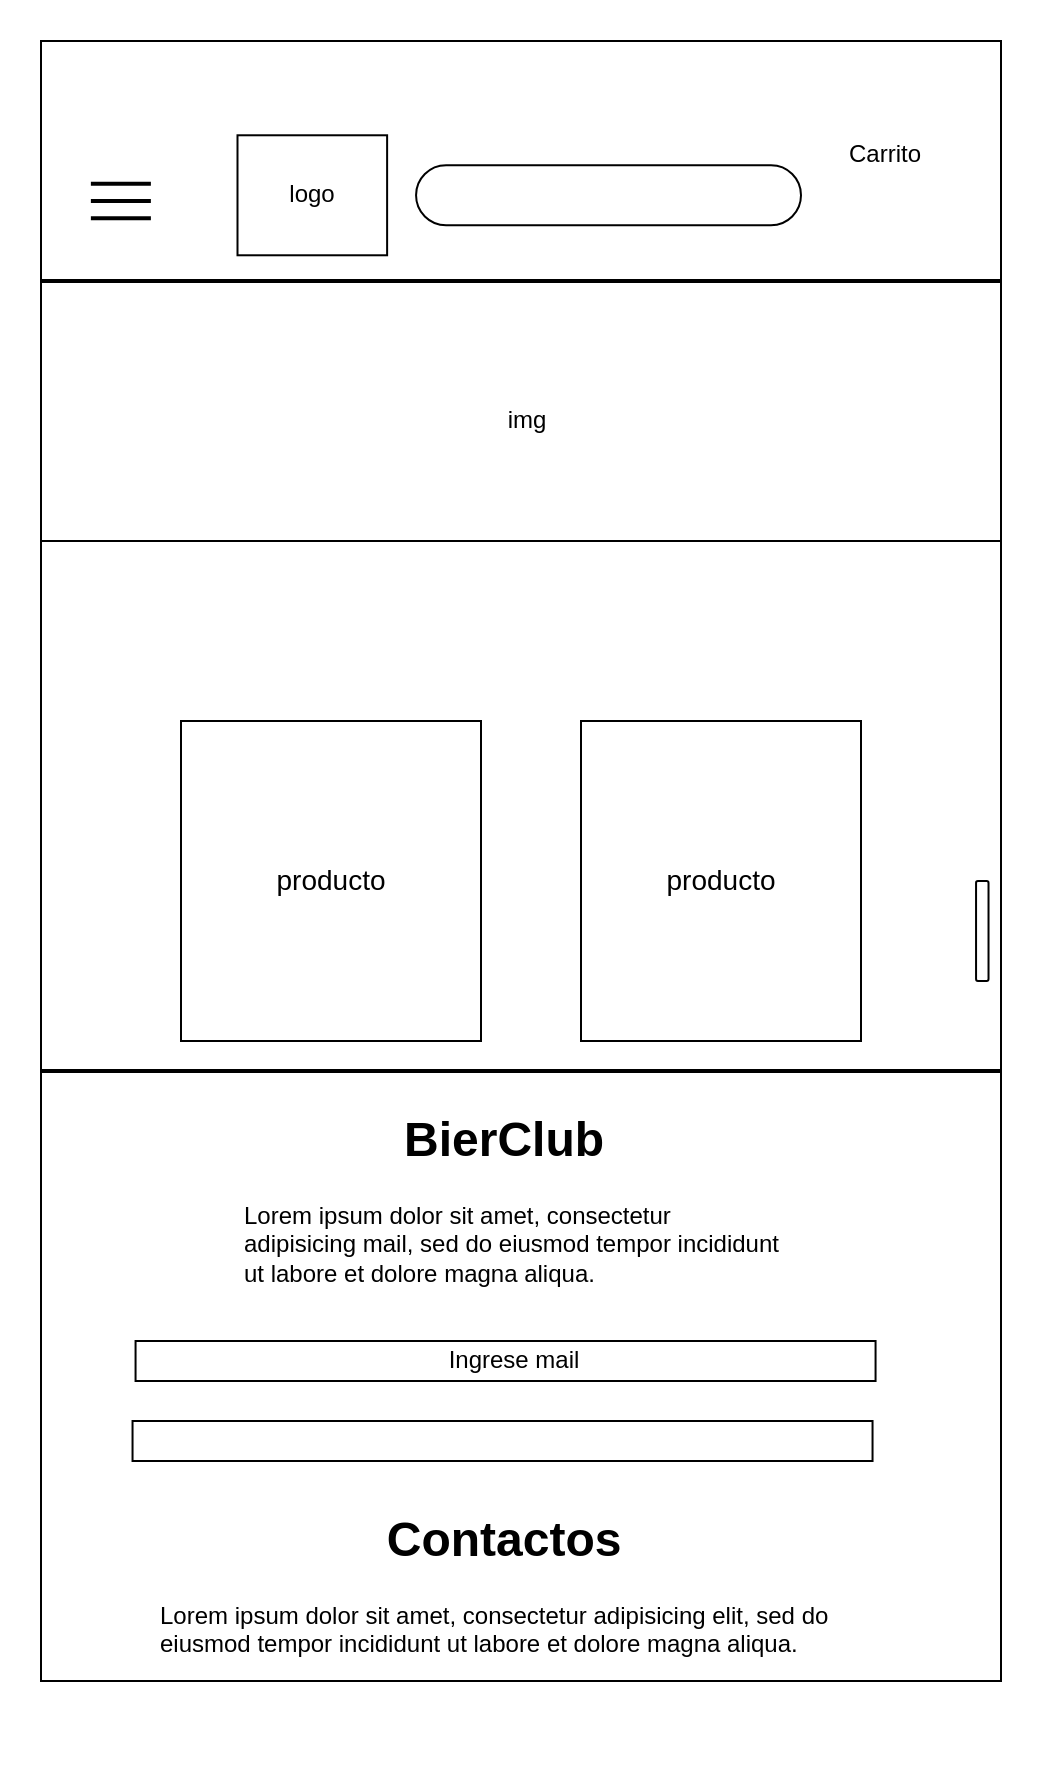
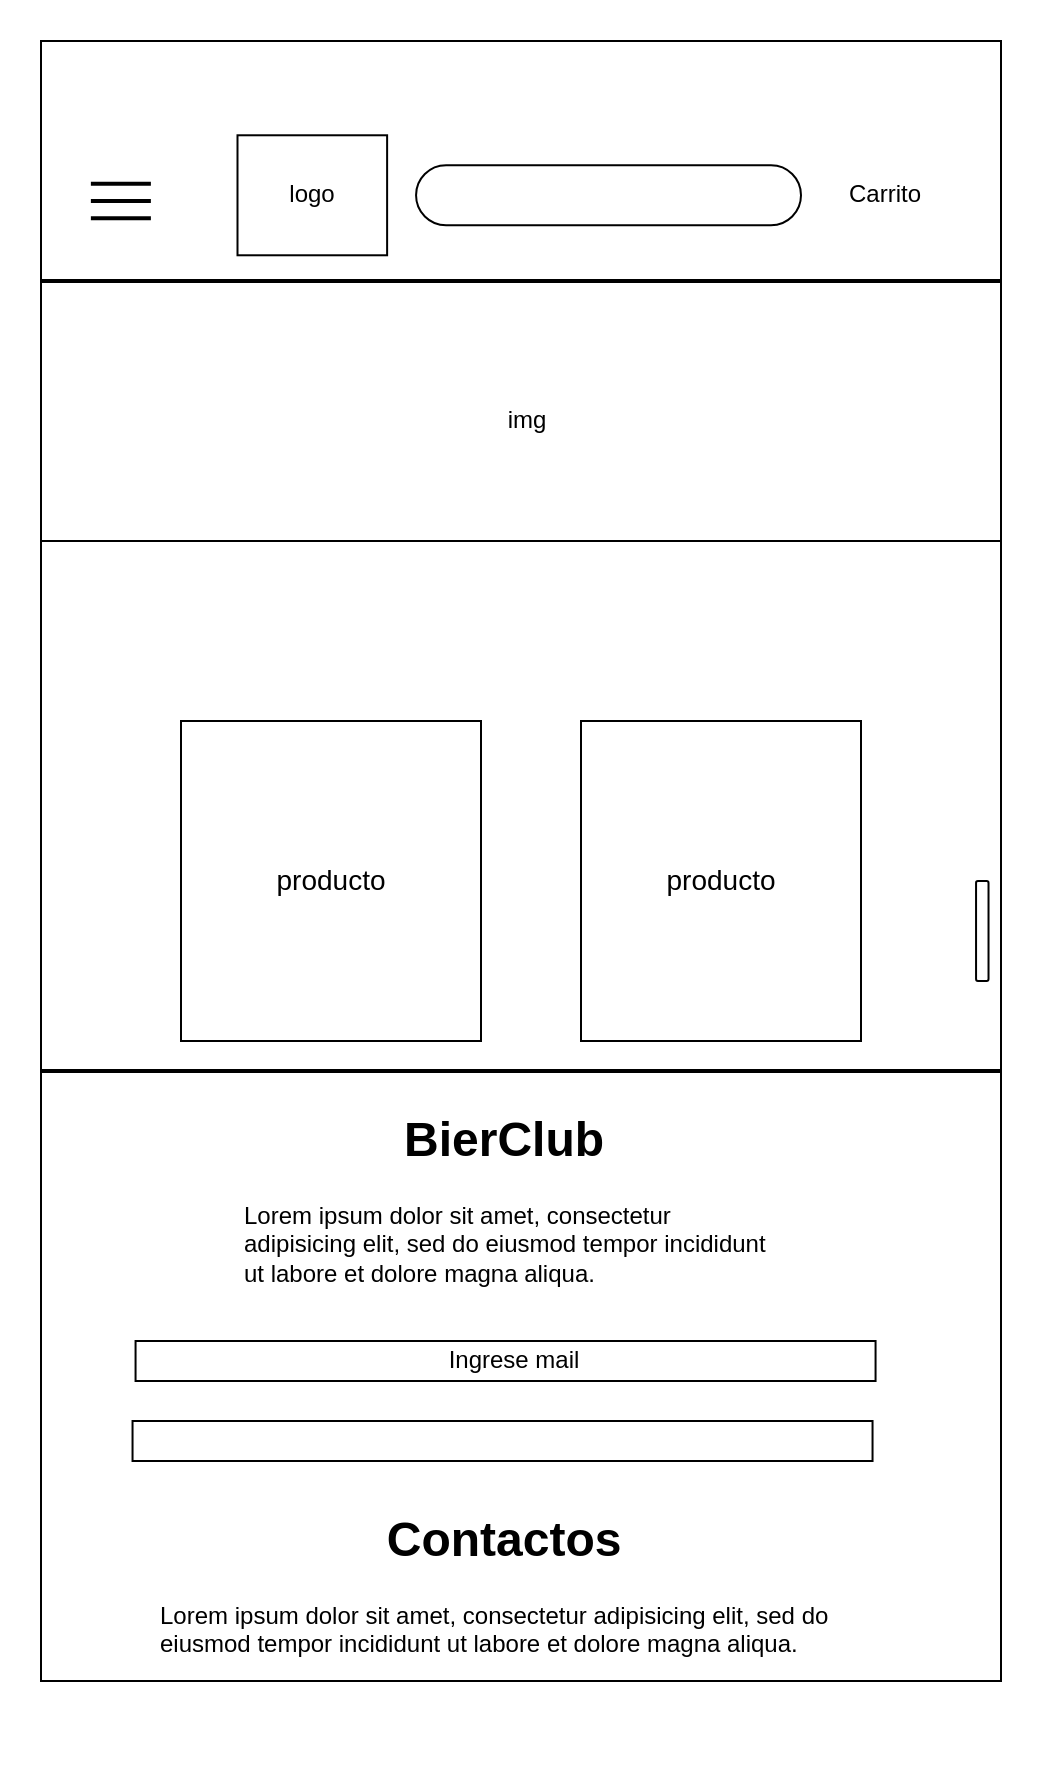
(886, 155) -> (886, 195)
(516, 1139) -> (516, 1139)
